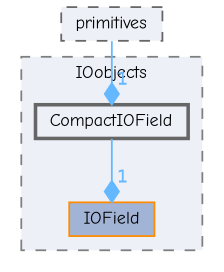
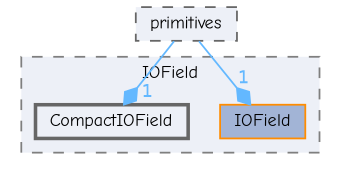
(112, 74) -> (170, 74)
(112, 160) -> (221, 68)
